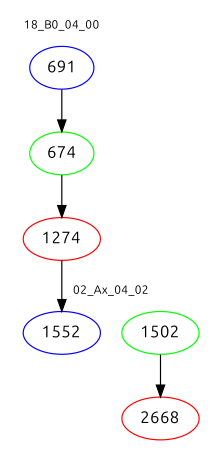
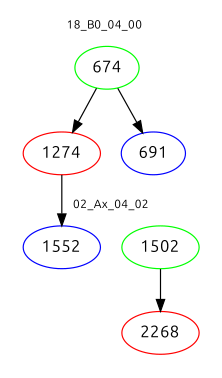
(62, 105) -> (127, 105)
(160, 418) -> (160, 333)
